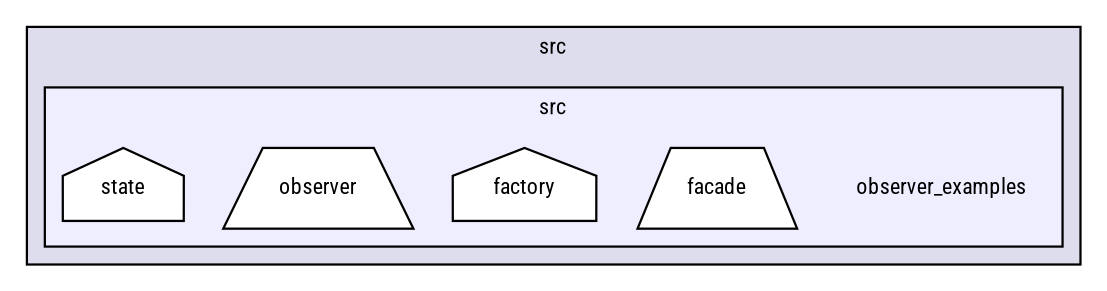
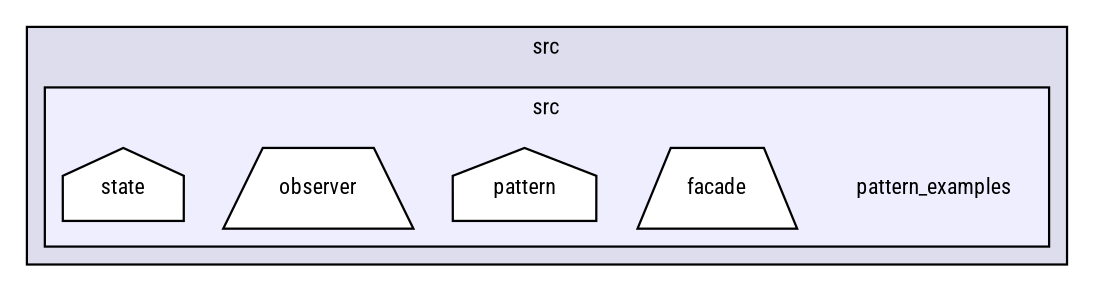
(525, 188) -> (525, 188)
(942, 188) -> (935, 188)
